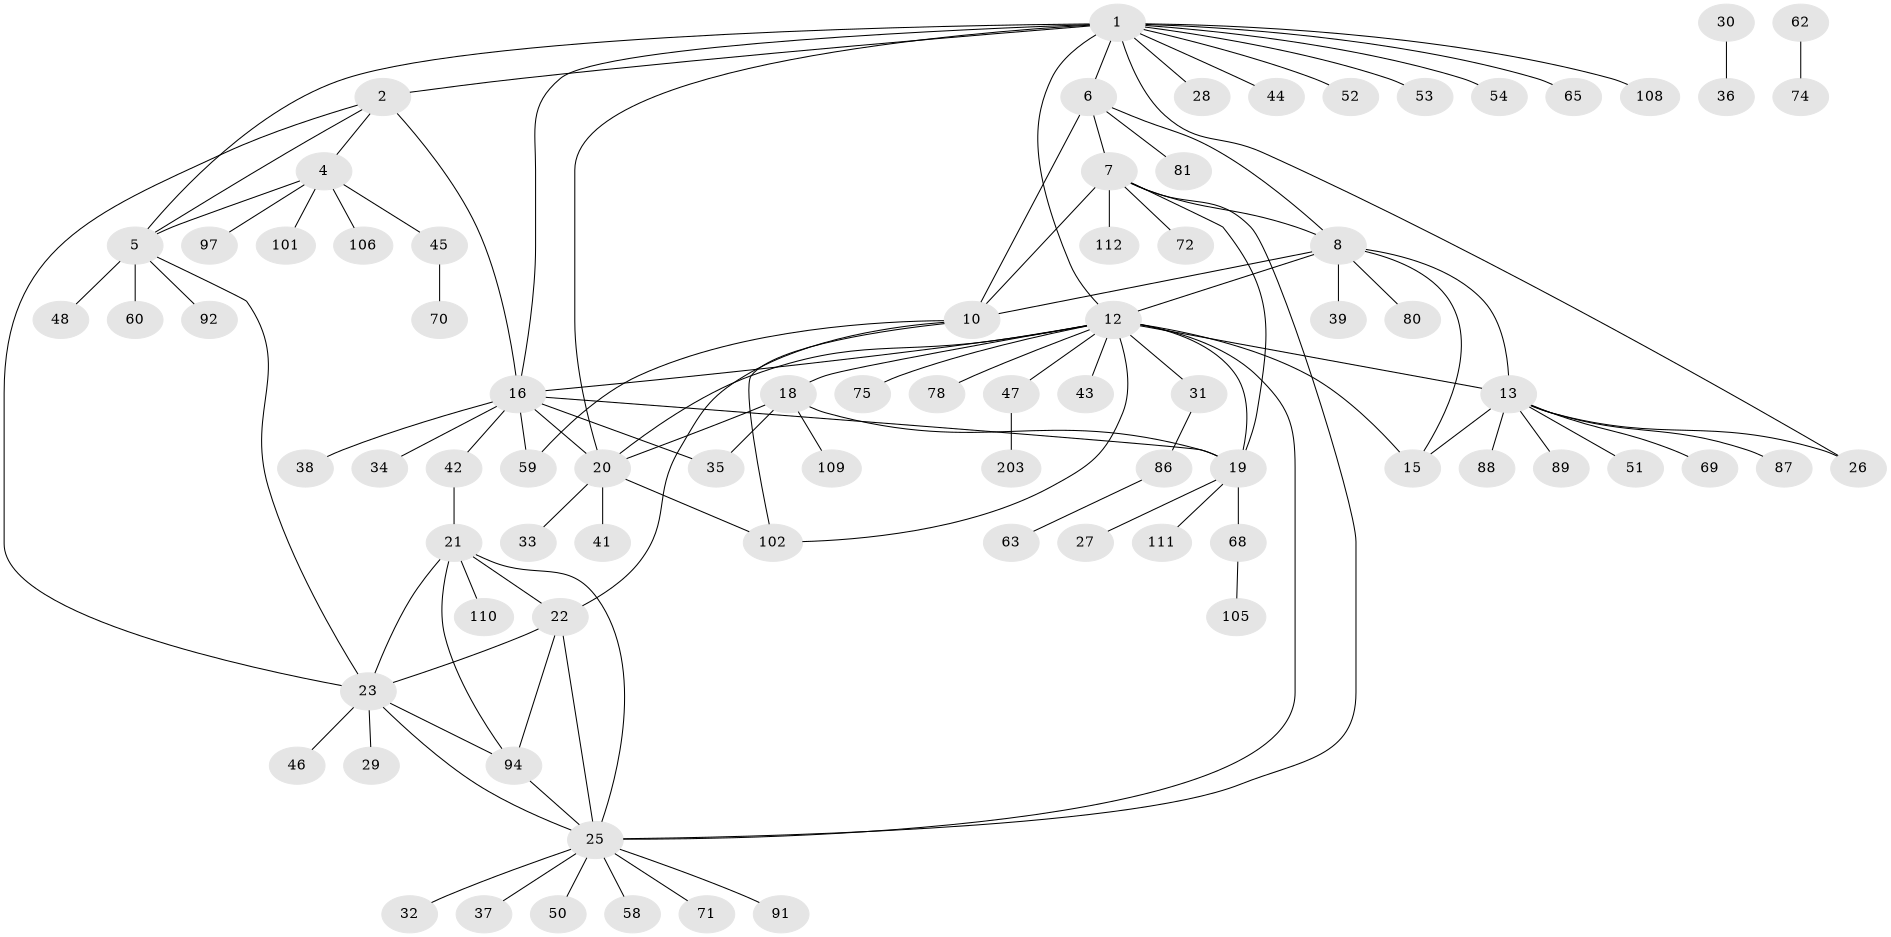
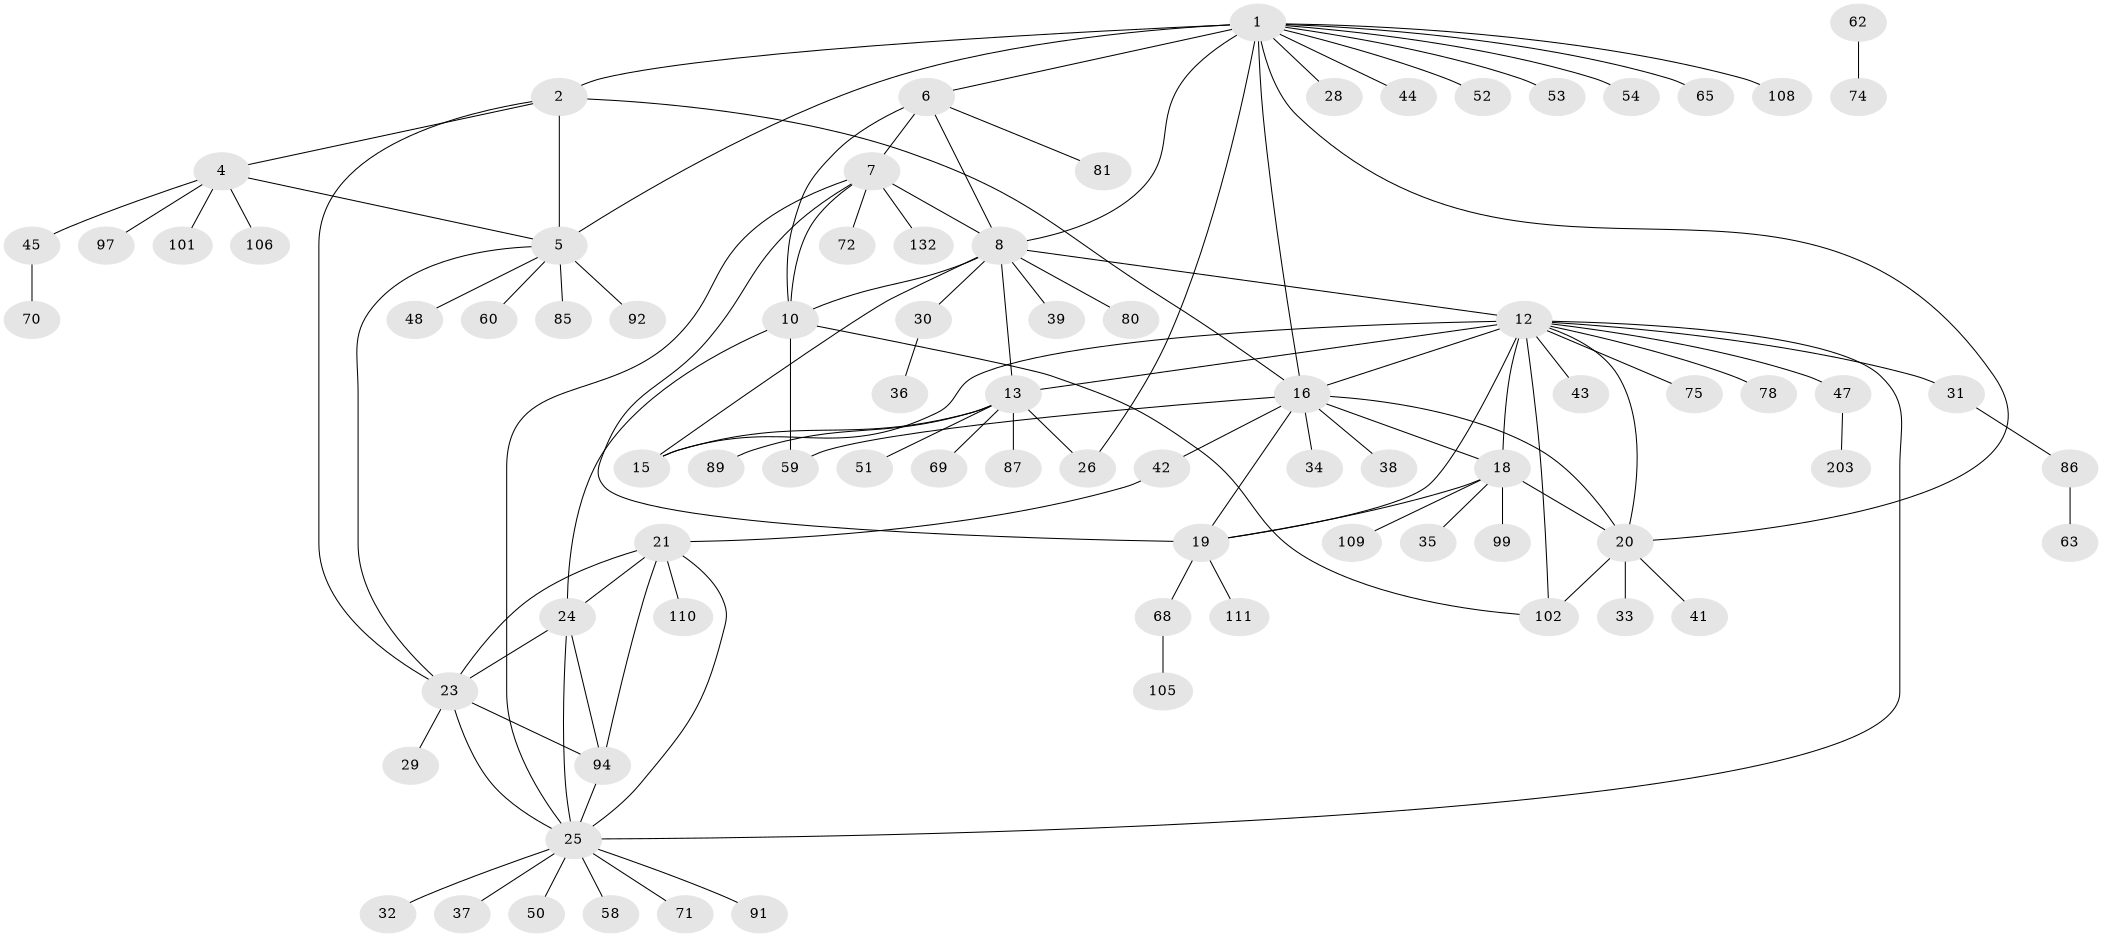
(1040, 166) -> (1158, 163)
(1109, 246) -> (924, 246)
none -> (962, 283)
none -> (563, 320)
(617, 431) -> (1403, 431)
(1487, 469) -> none
(1086, 543) -> none
none -> (1503, 543)
(560, 617) -> (568, 617)
(297, 766) -> none
